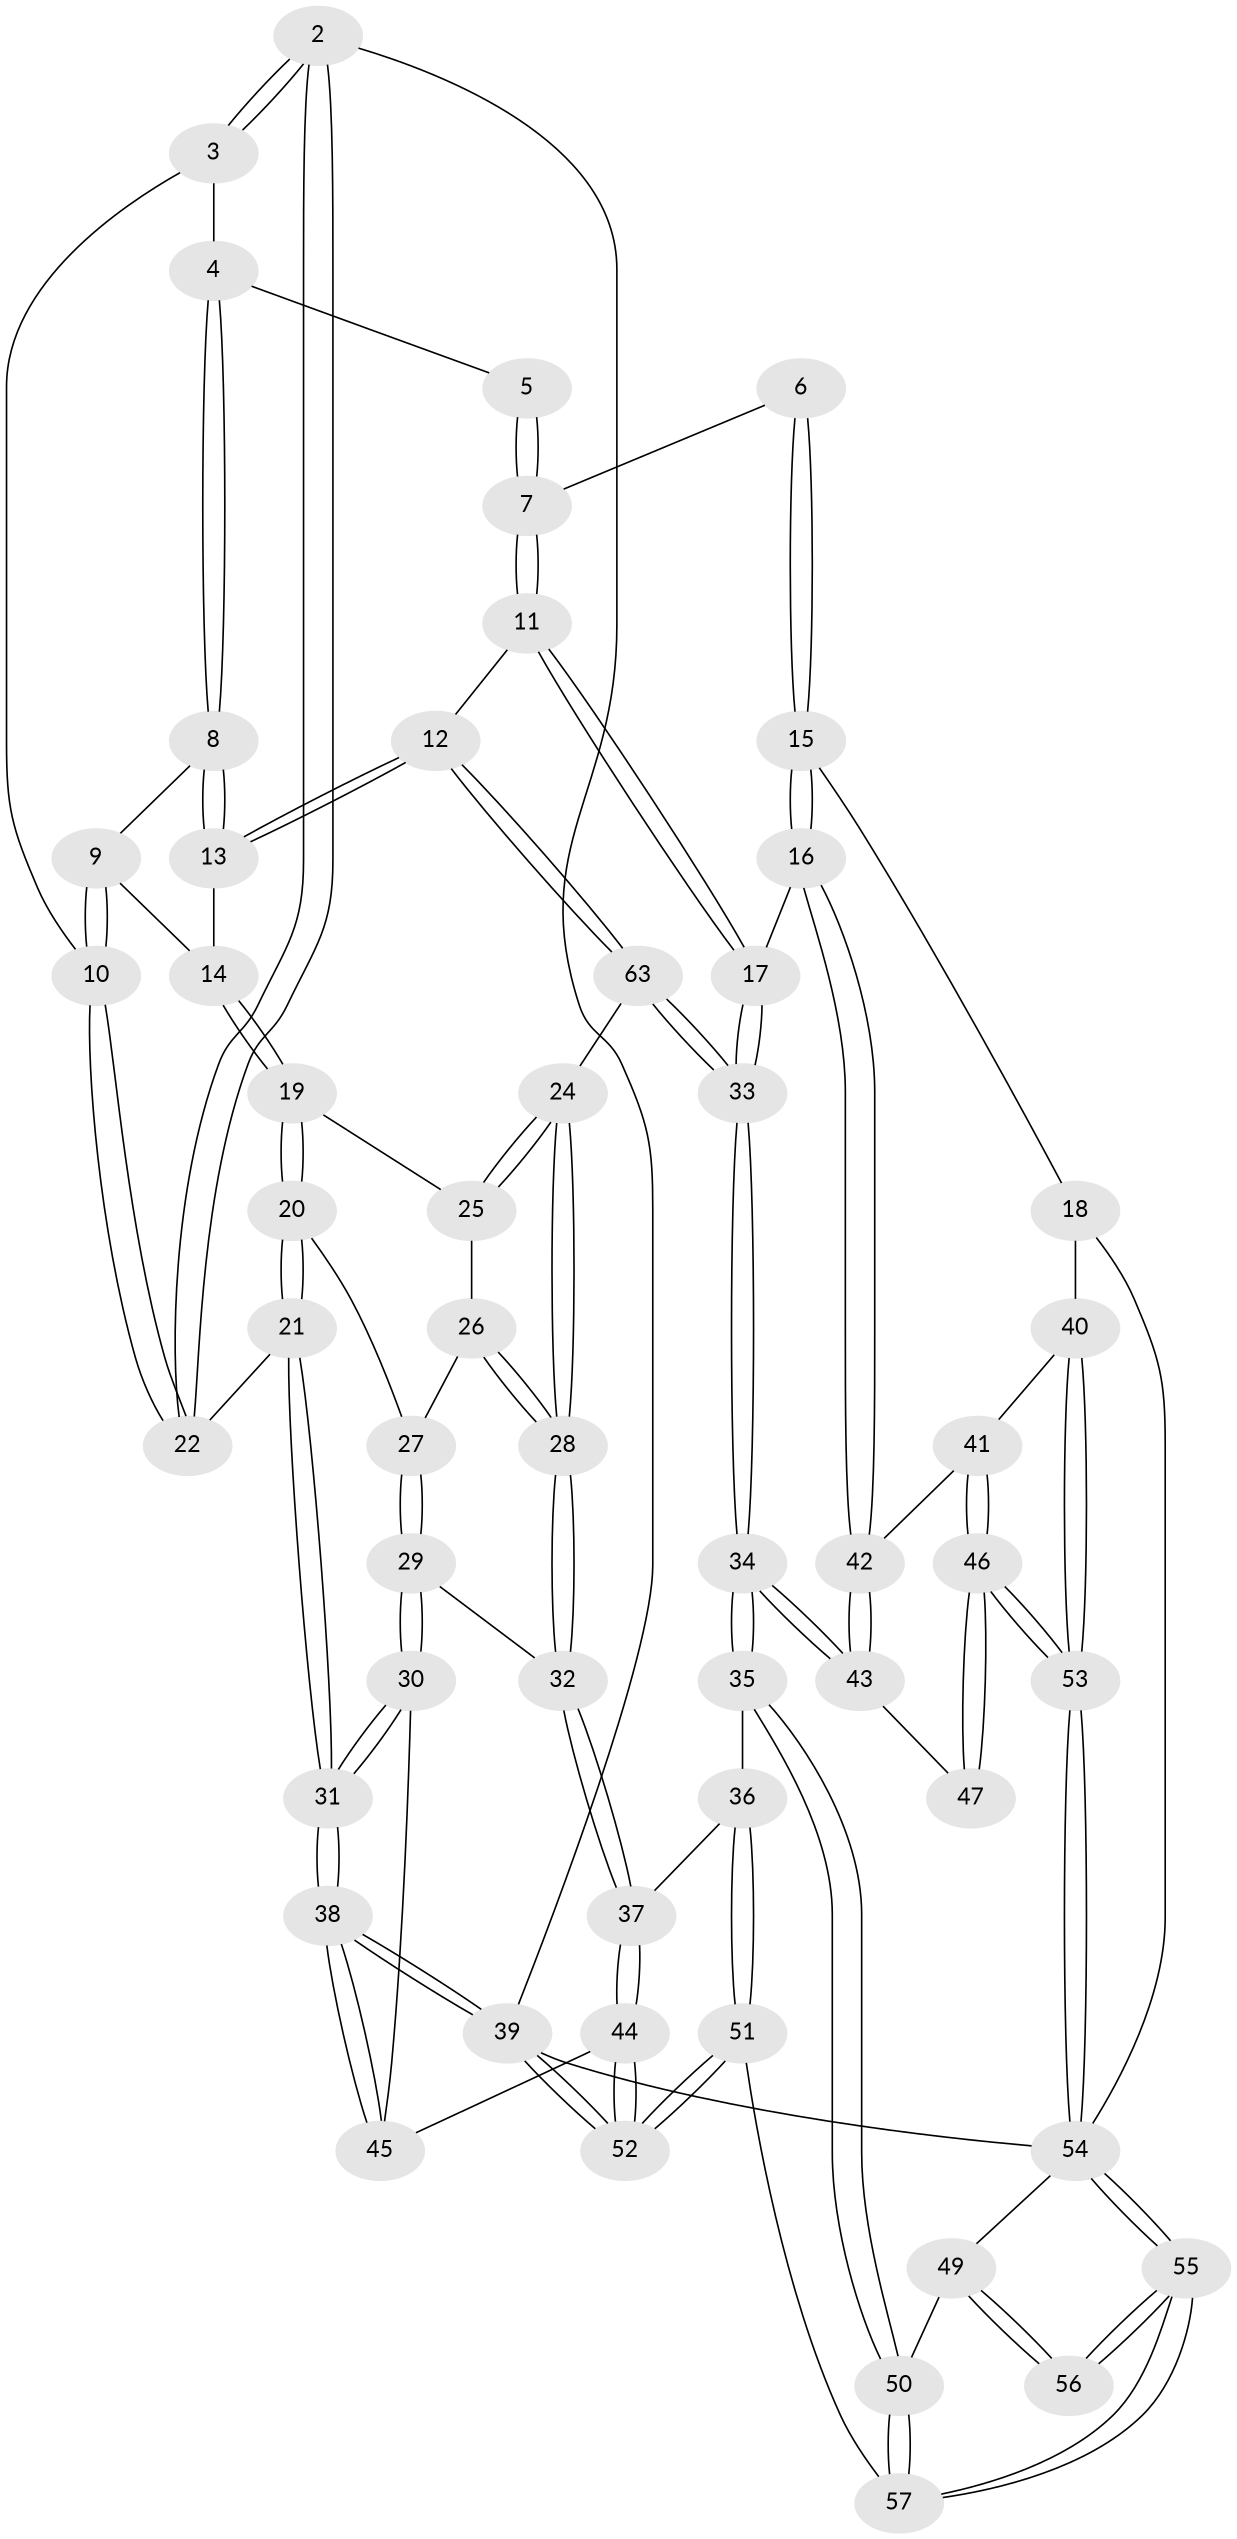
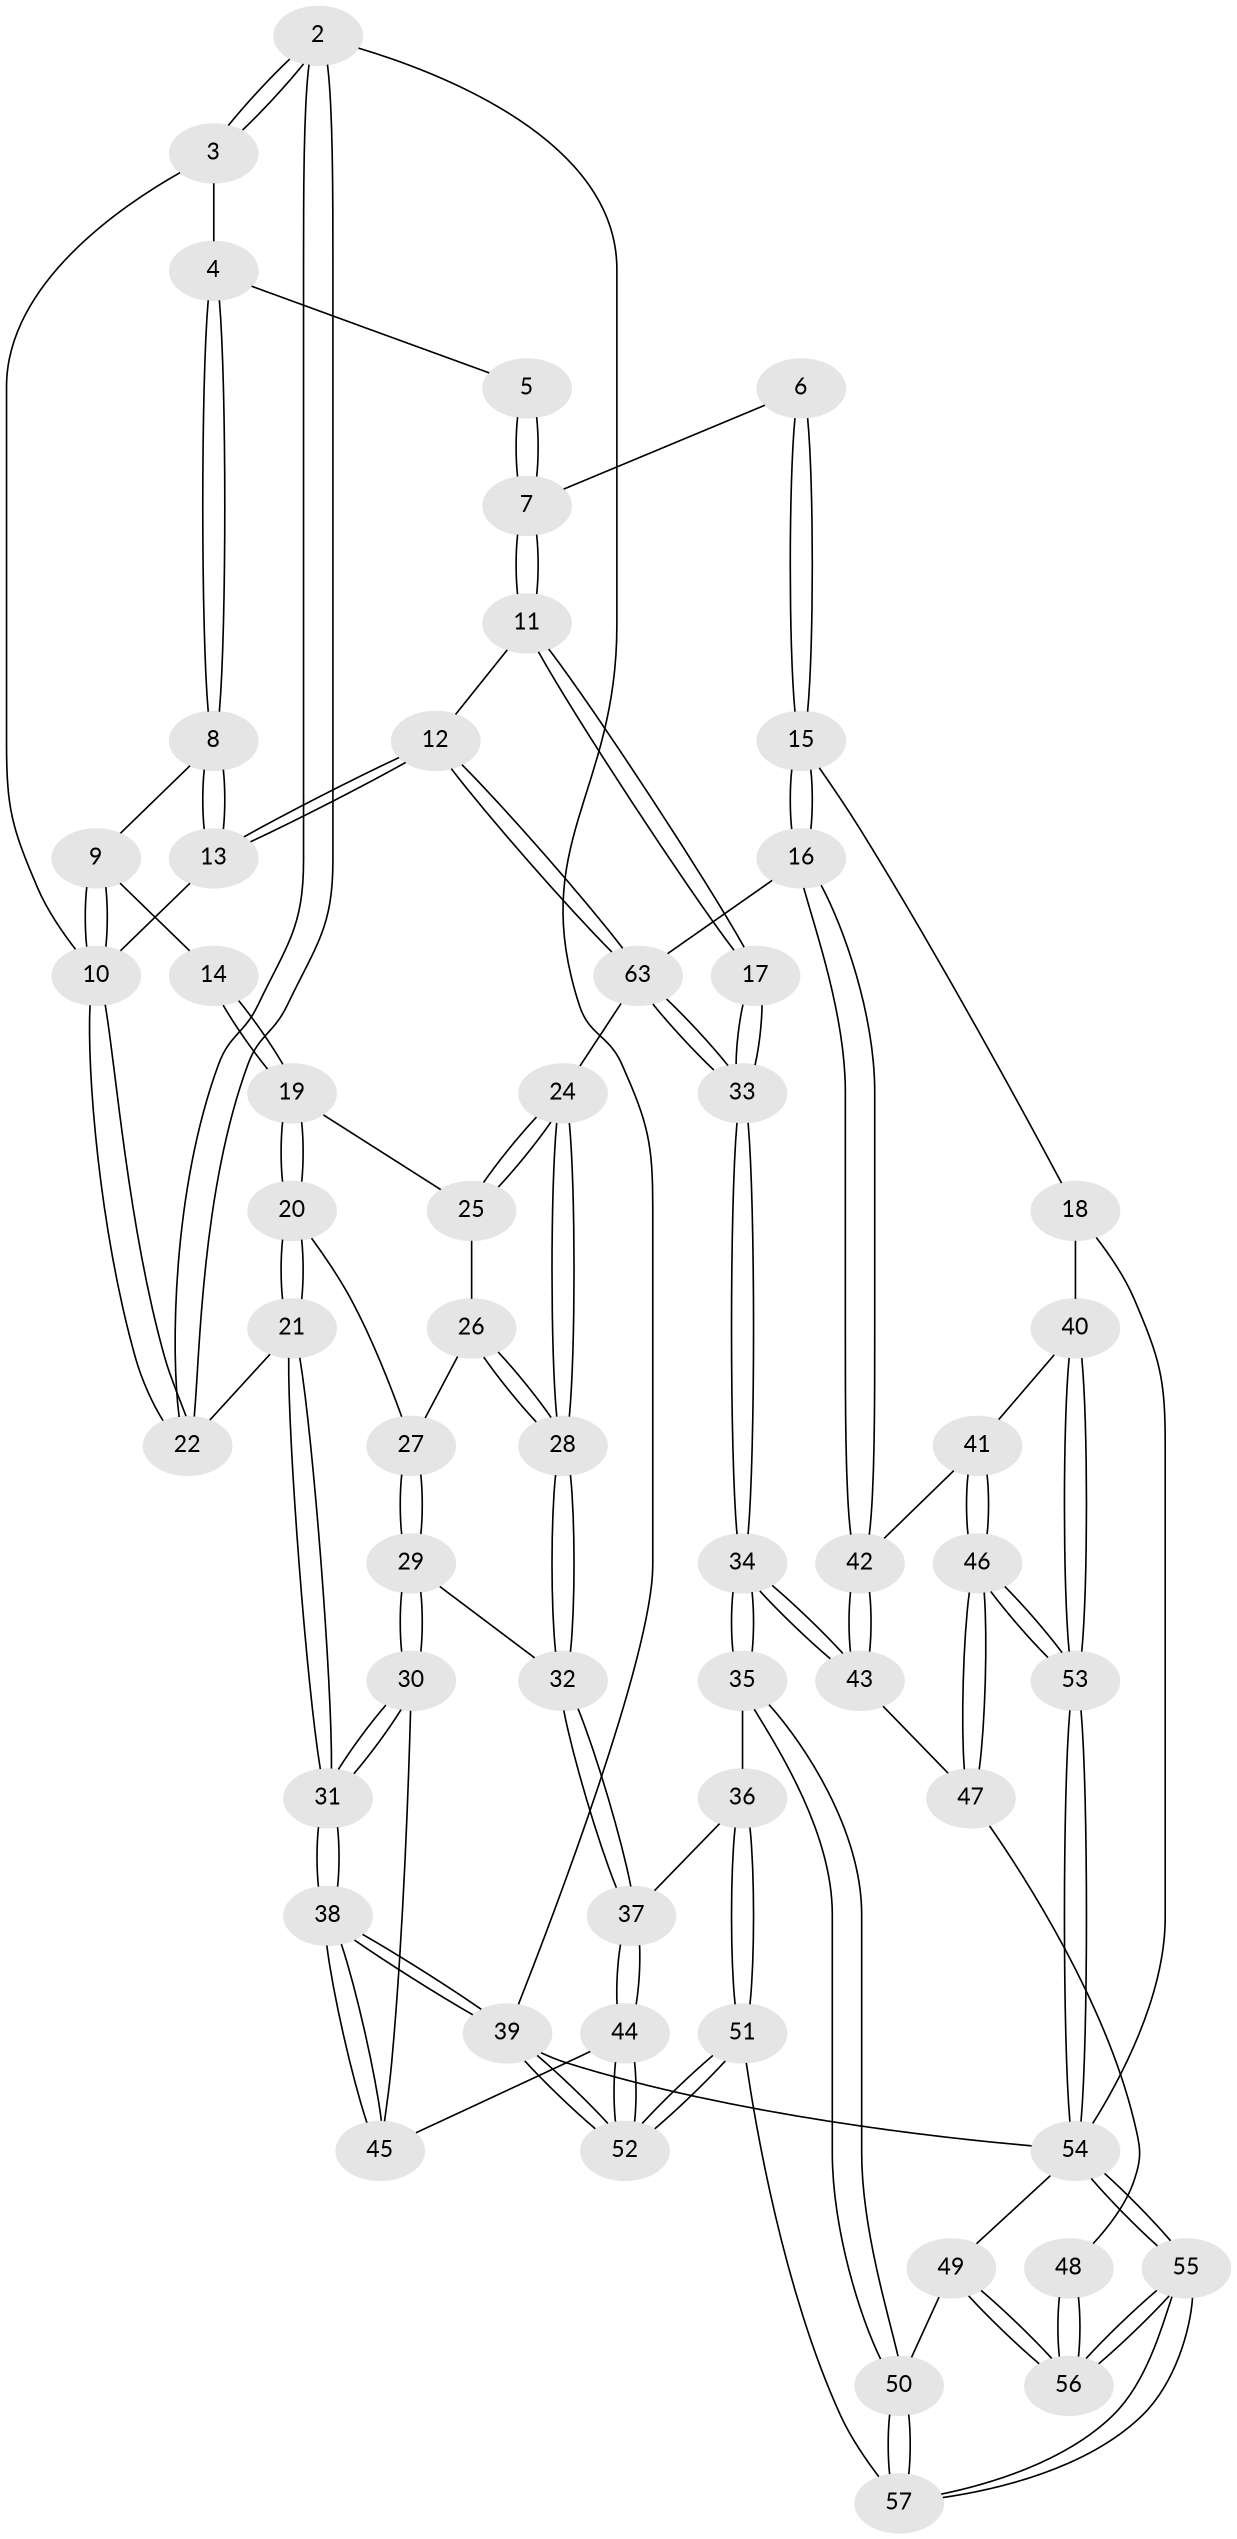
(214, 917) -> (162, 910)
(778, 917) -> (733, 908)
none -> (1069, 2268)
